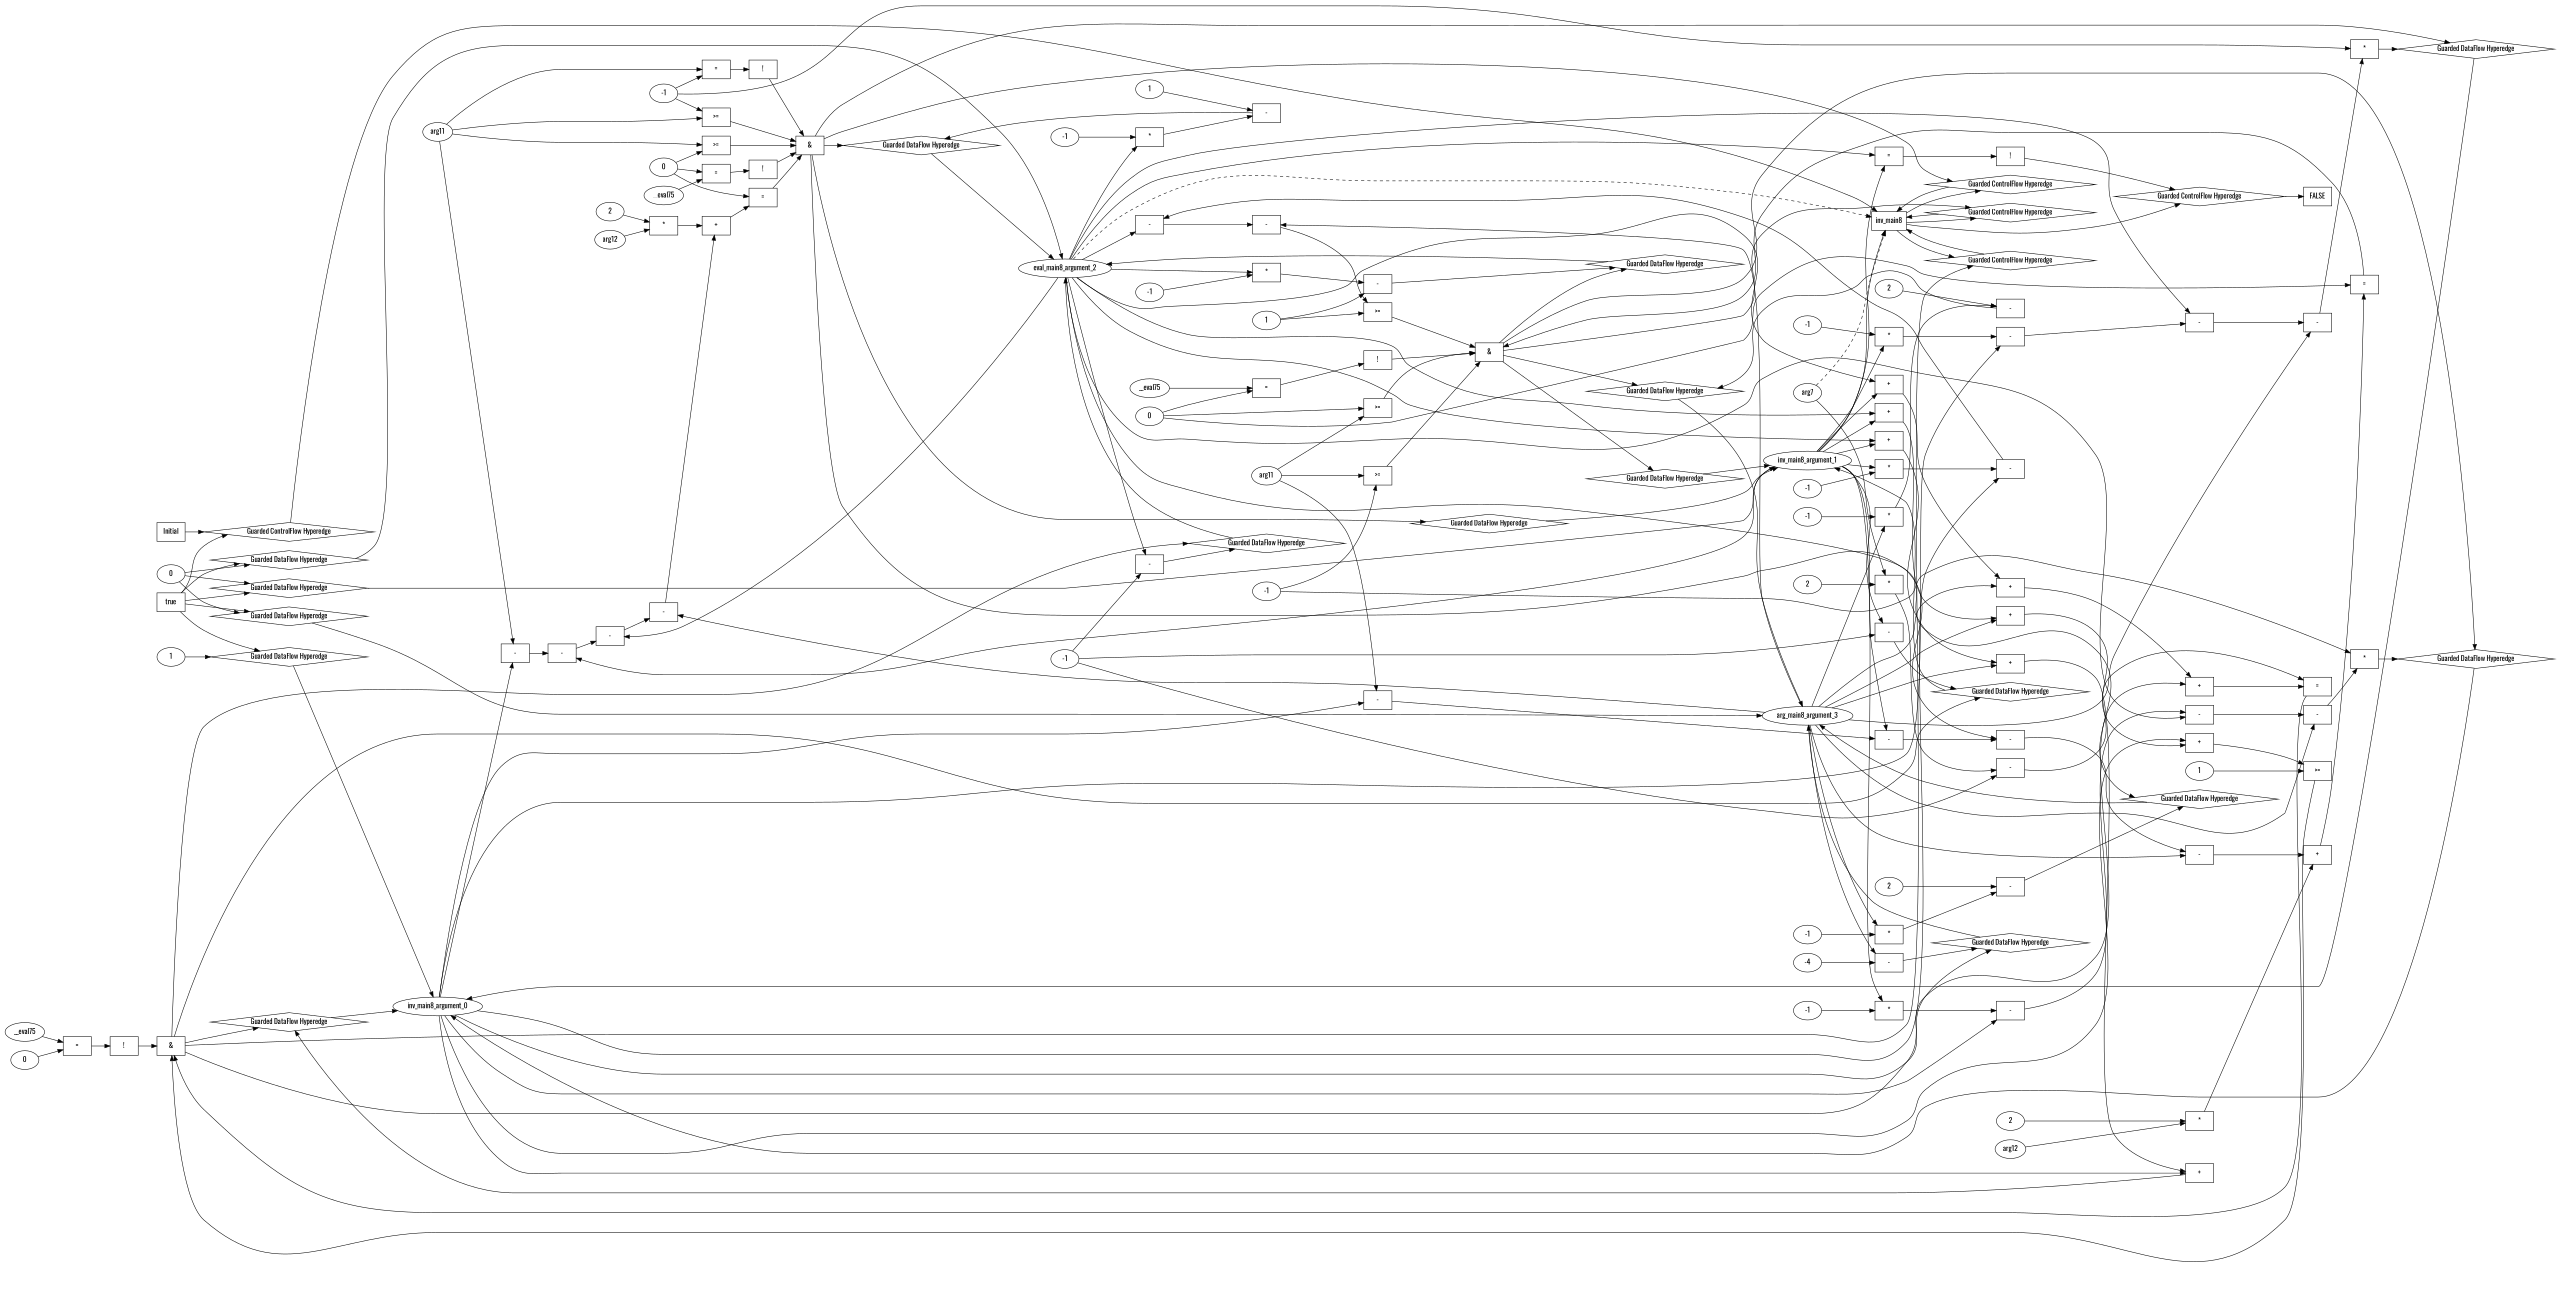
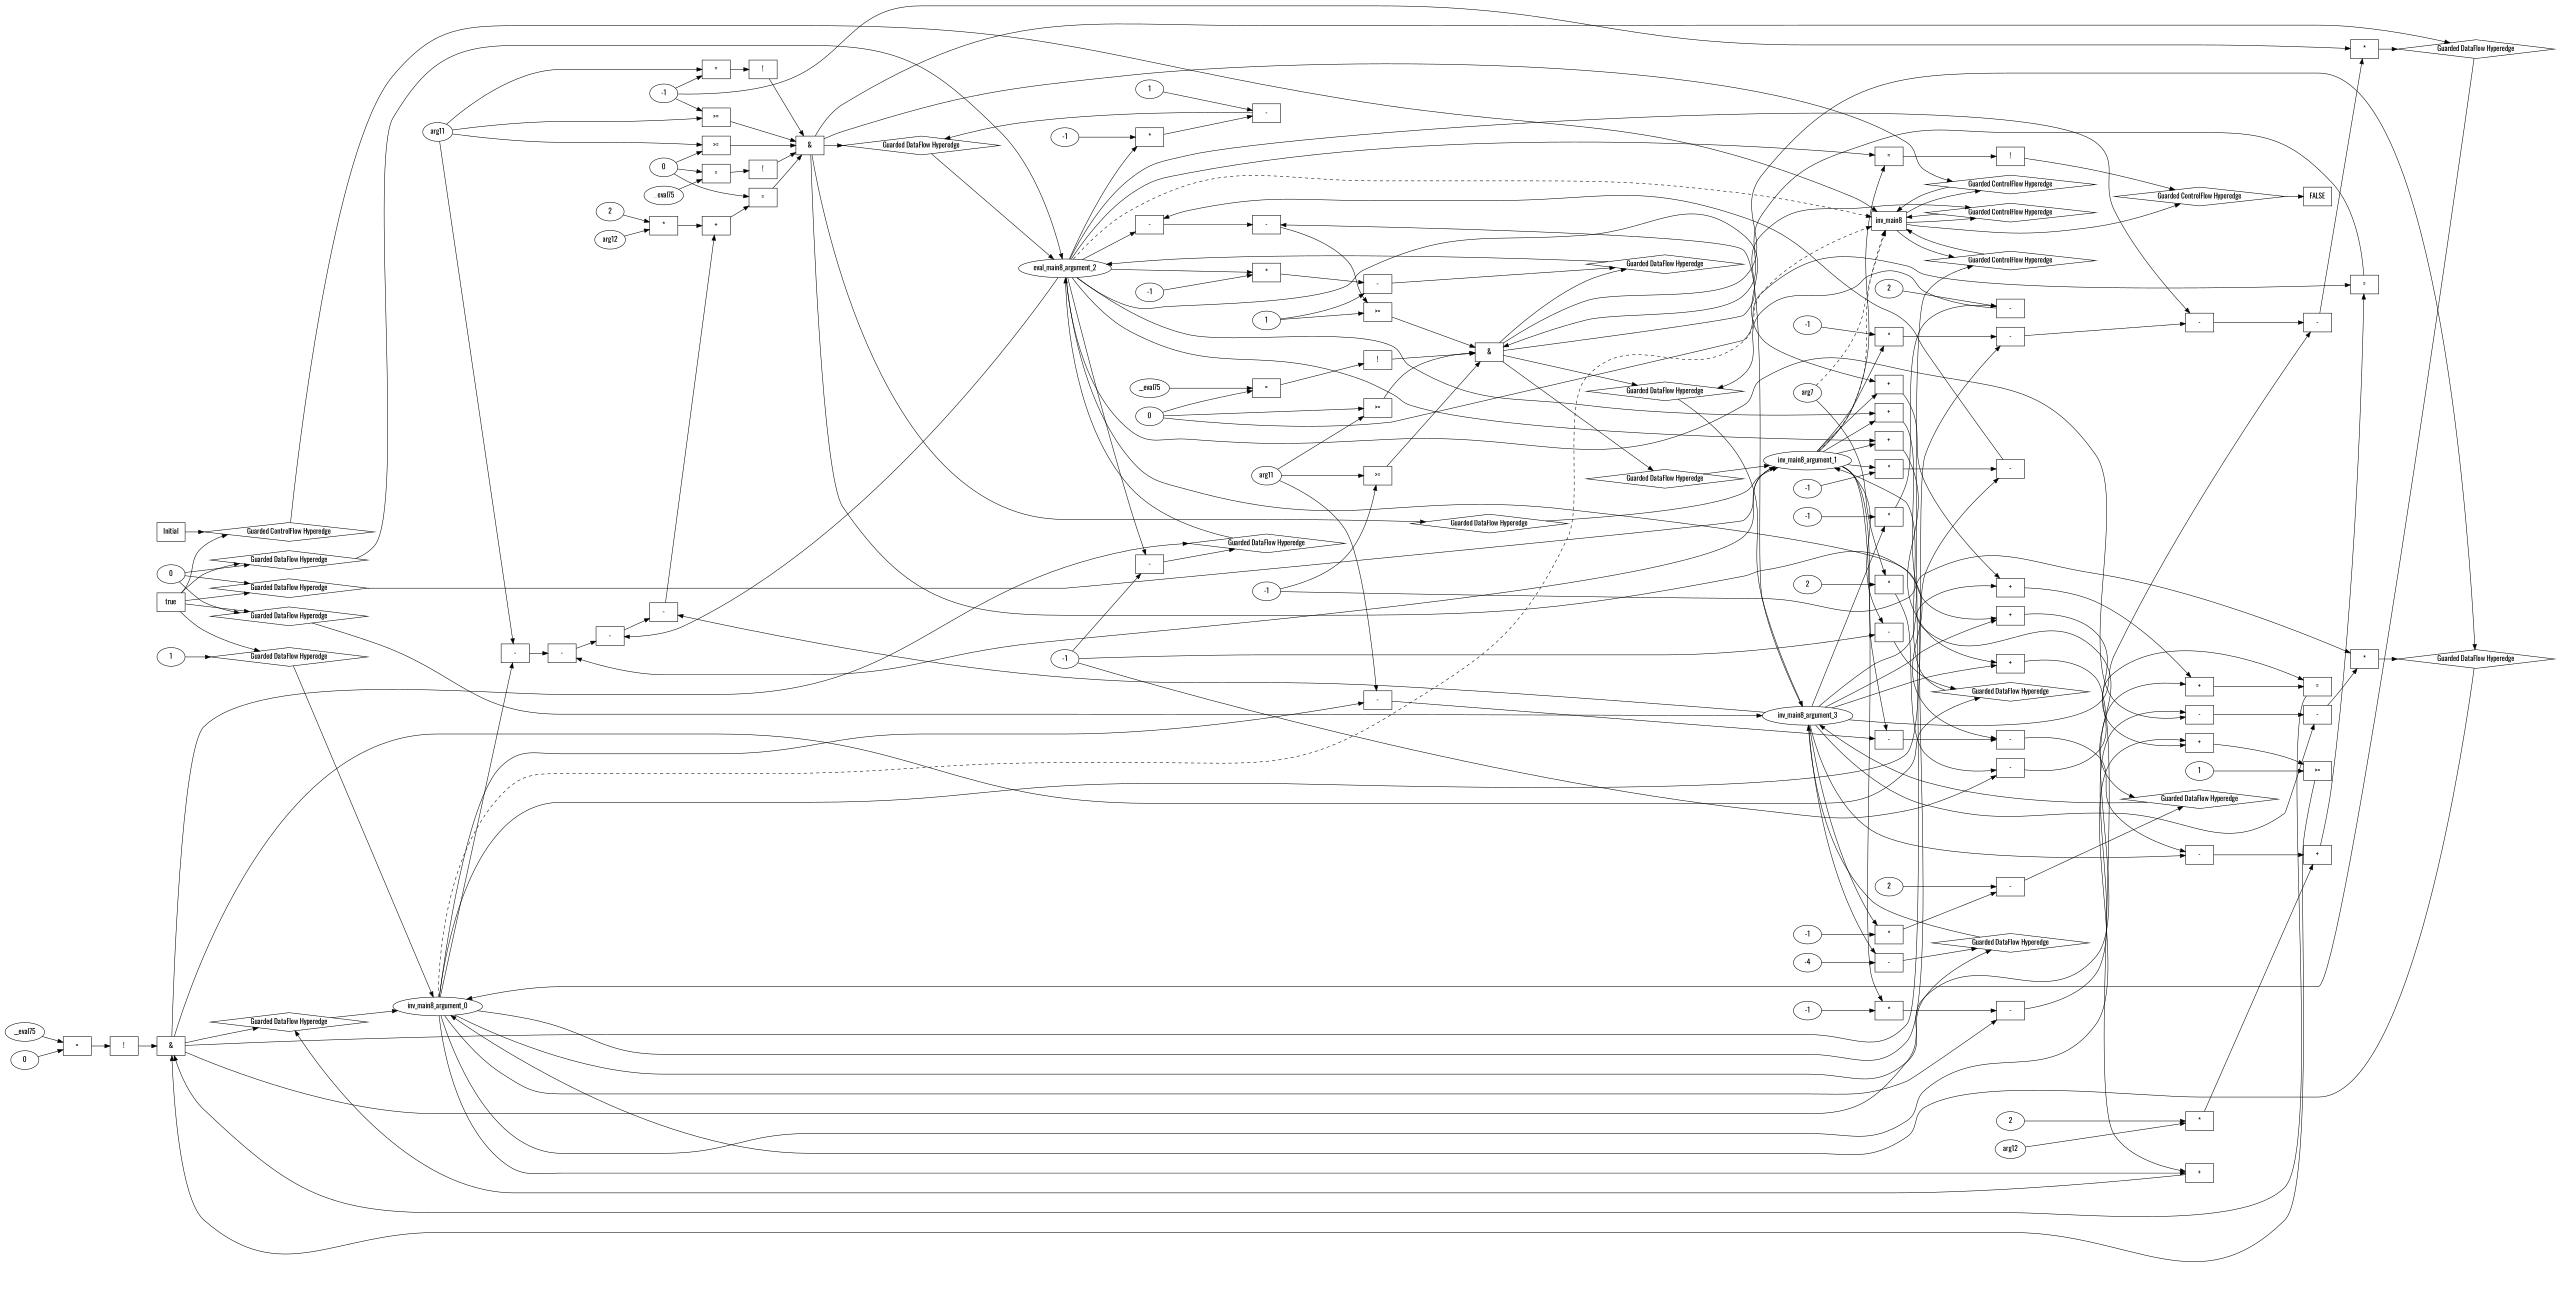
(1866, 349) -> (1866, 349)
(1808, 716) -> (1808, 716)
none -> (1222, 763)
